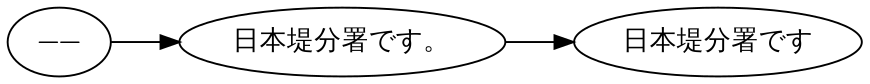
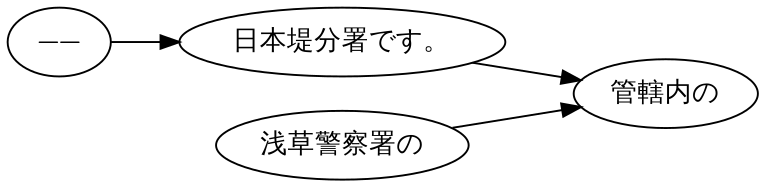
(718, 42) -> (666, 94)
none -> (342, 145)
